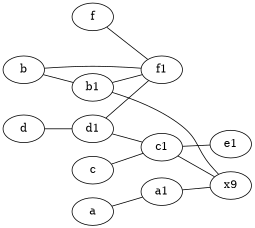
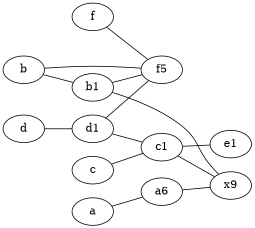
(162, 70) -> (162, 70)
(162, 192) -> (162, 192)
